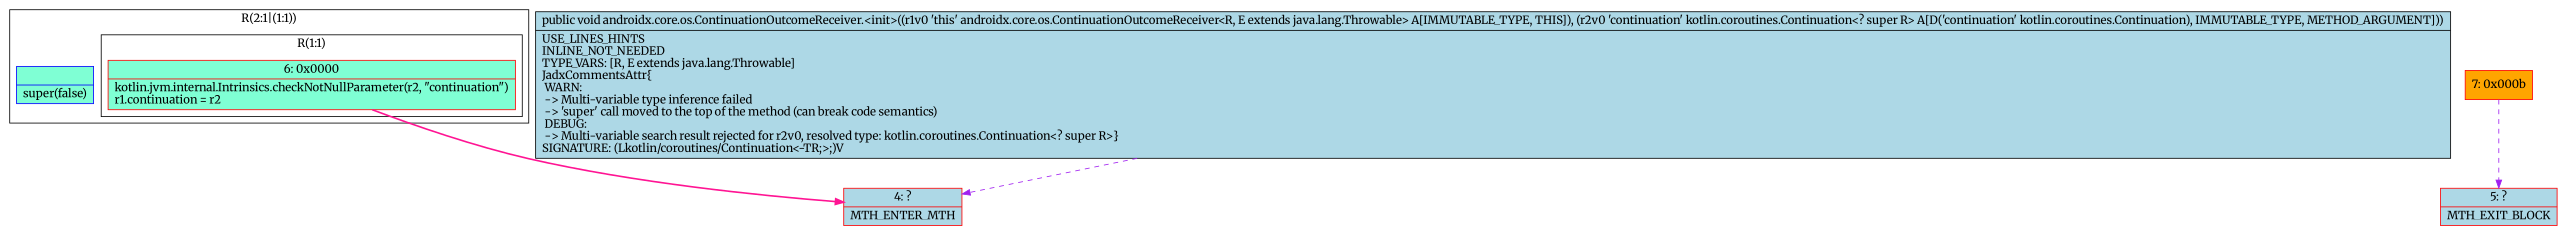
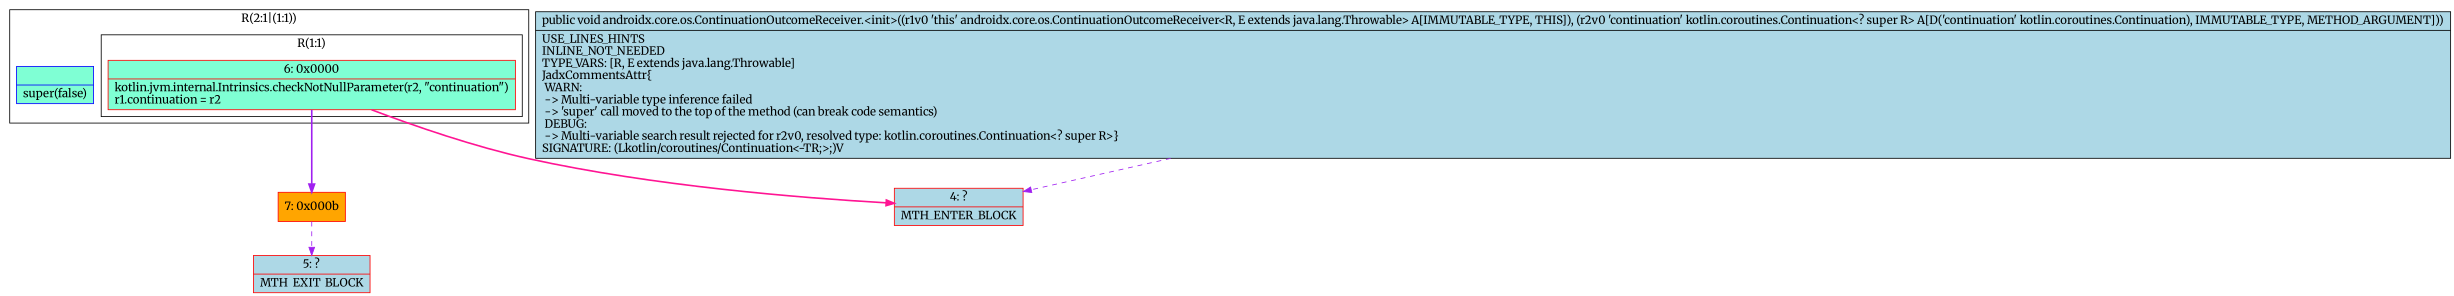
none -> (312, 147)
(903, 216) -> (959, 216)
